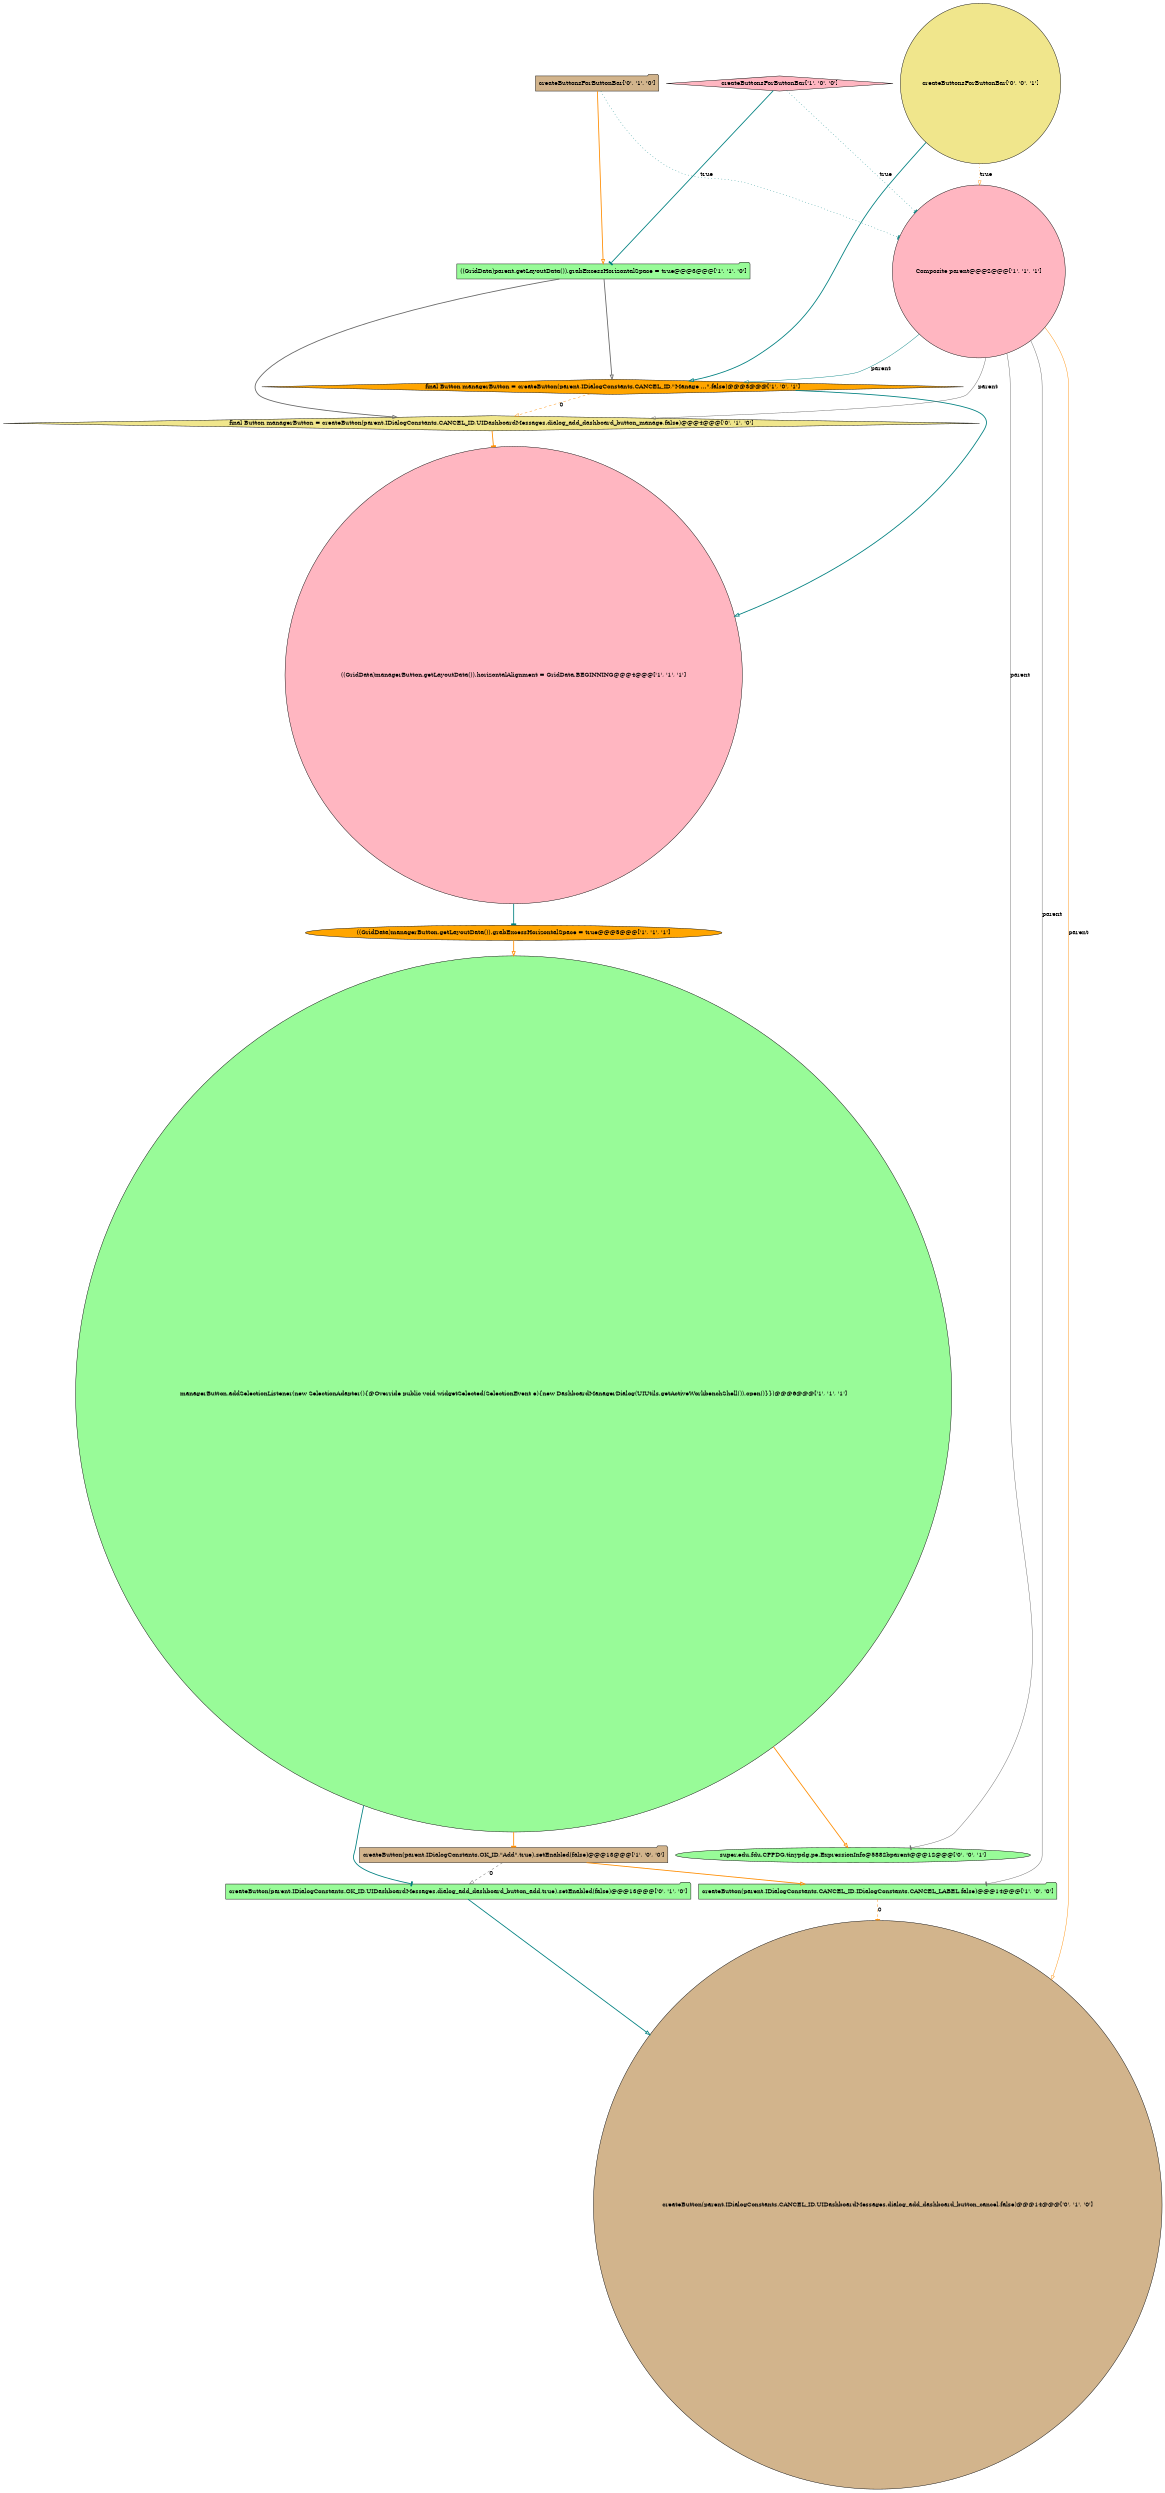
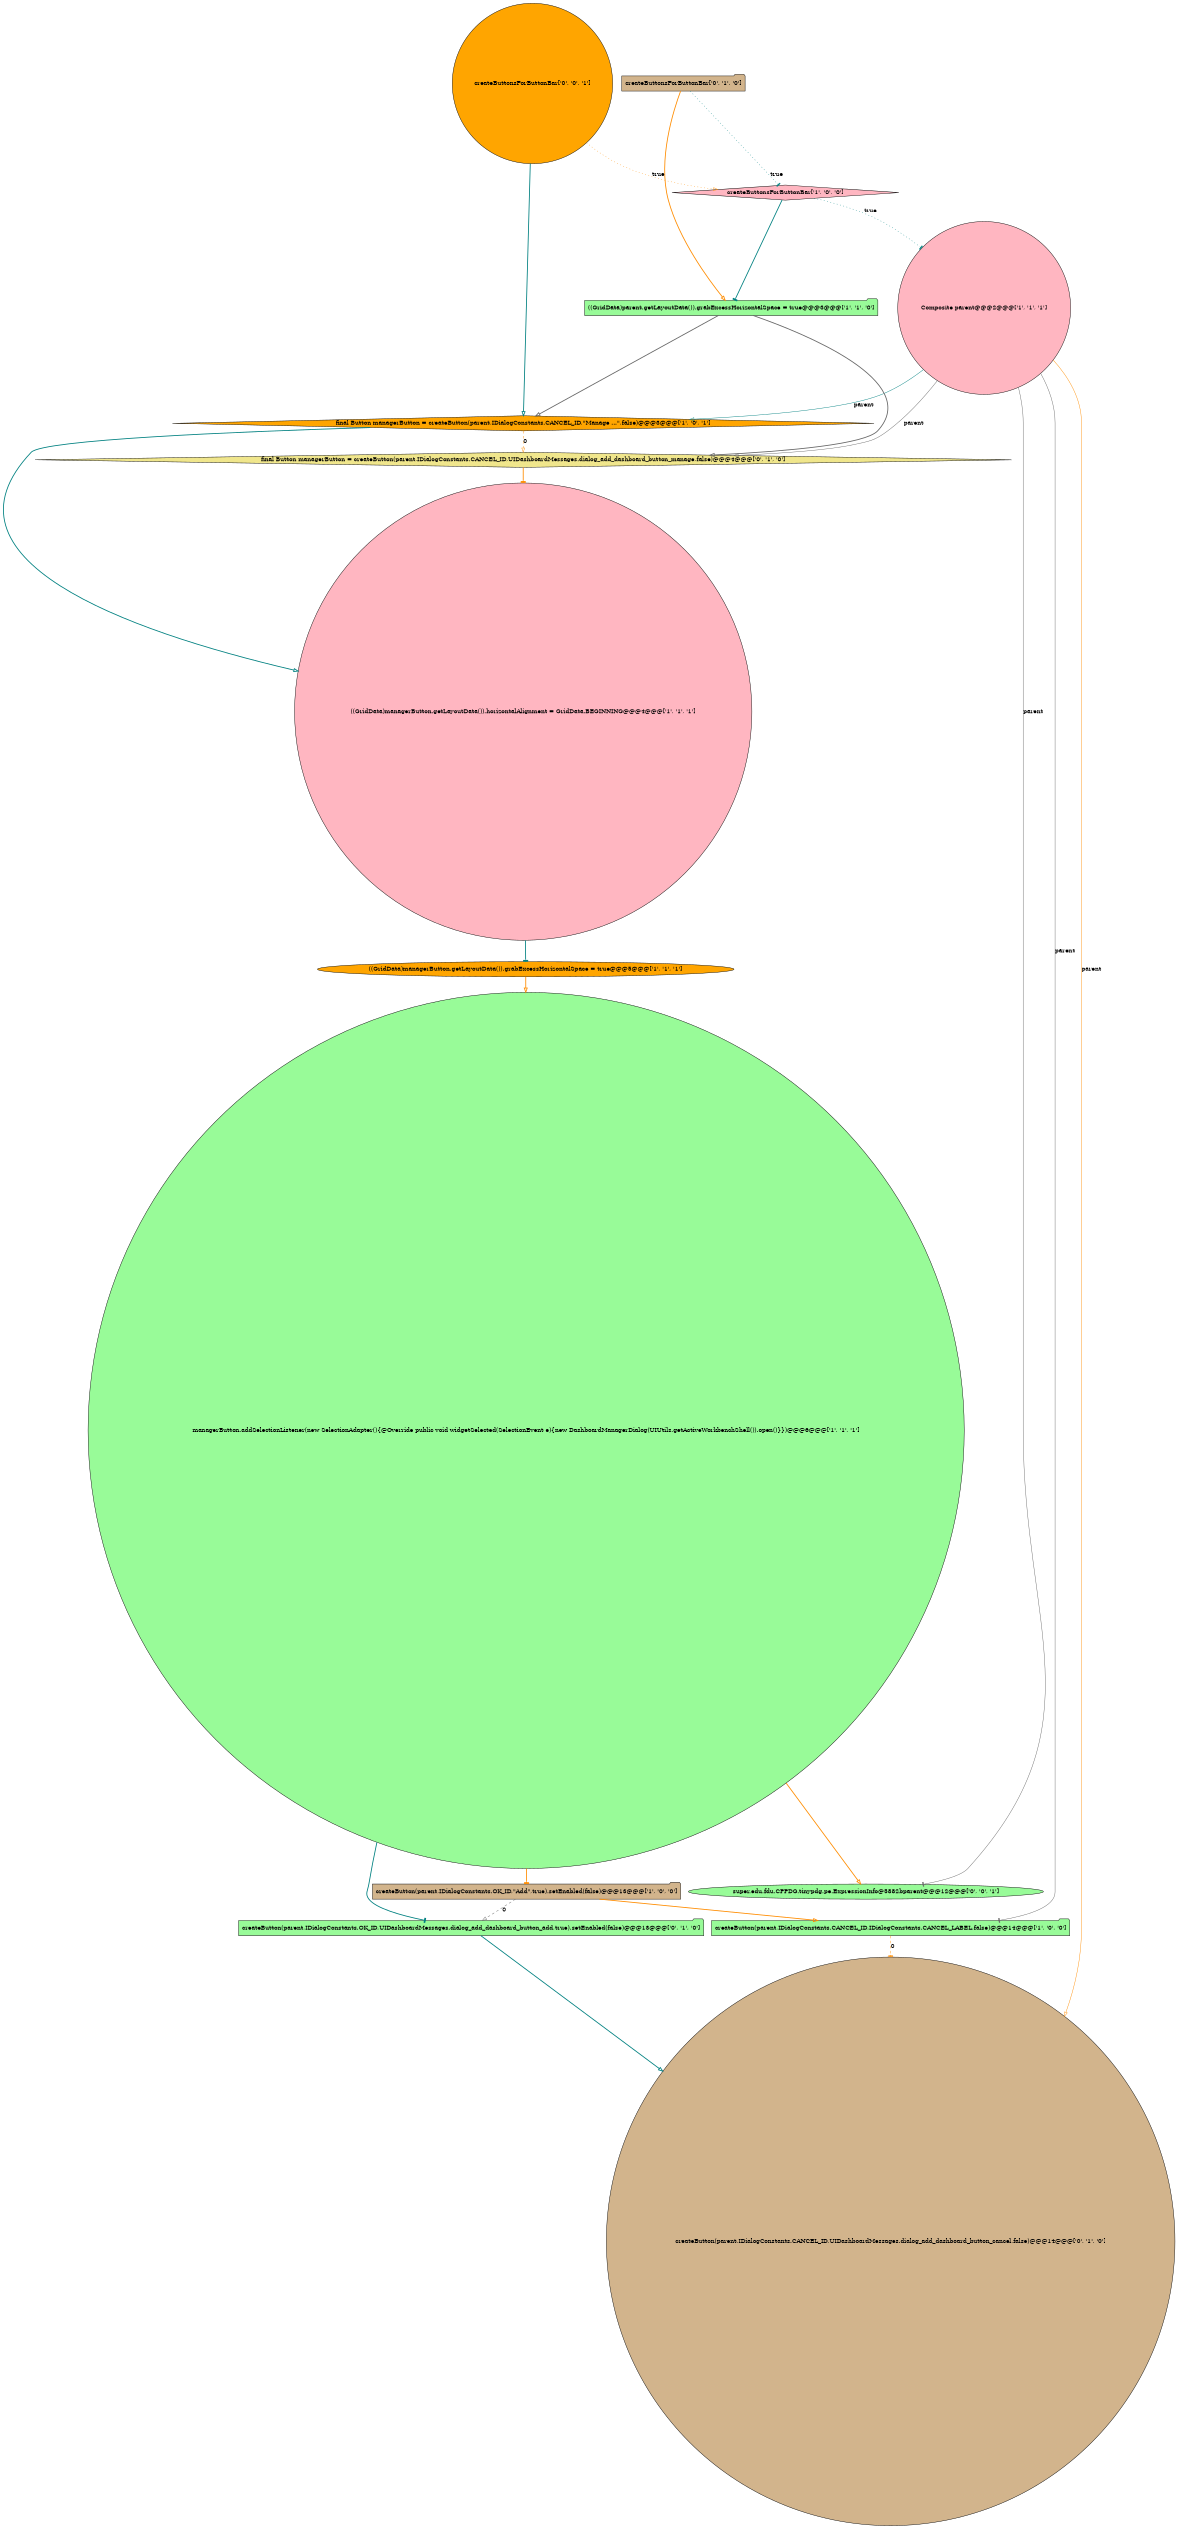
(981, 84) -> (532, 84)
(980, 172) -> (646, 175)
(735, 181) -> (734, 137)
